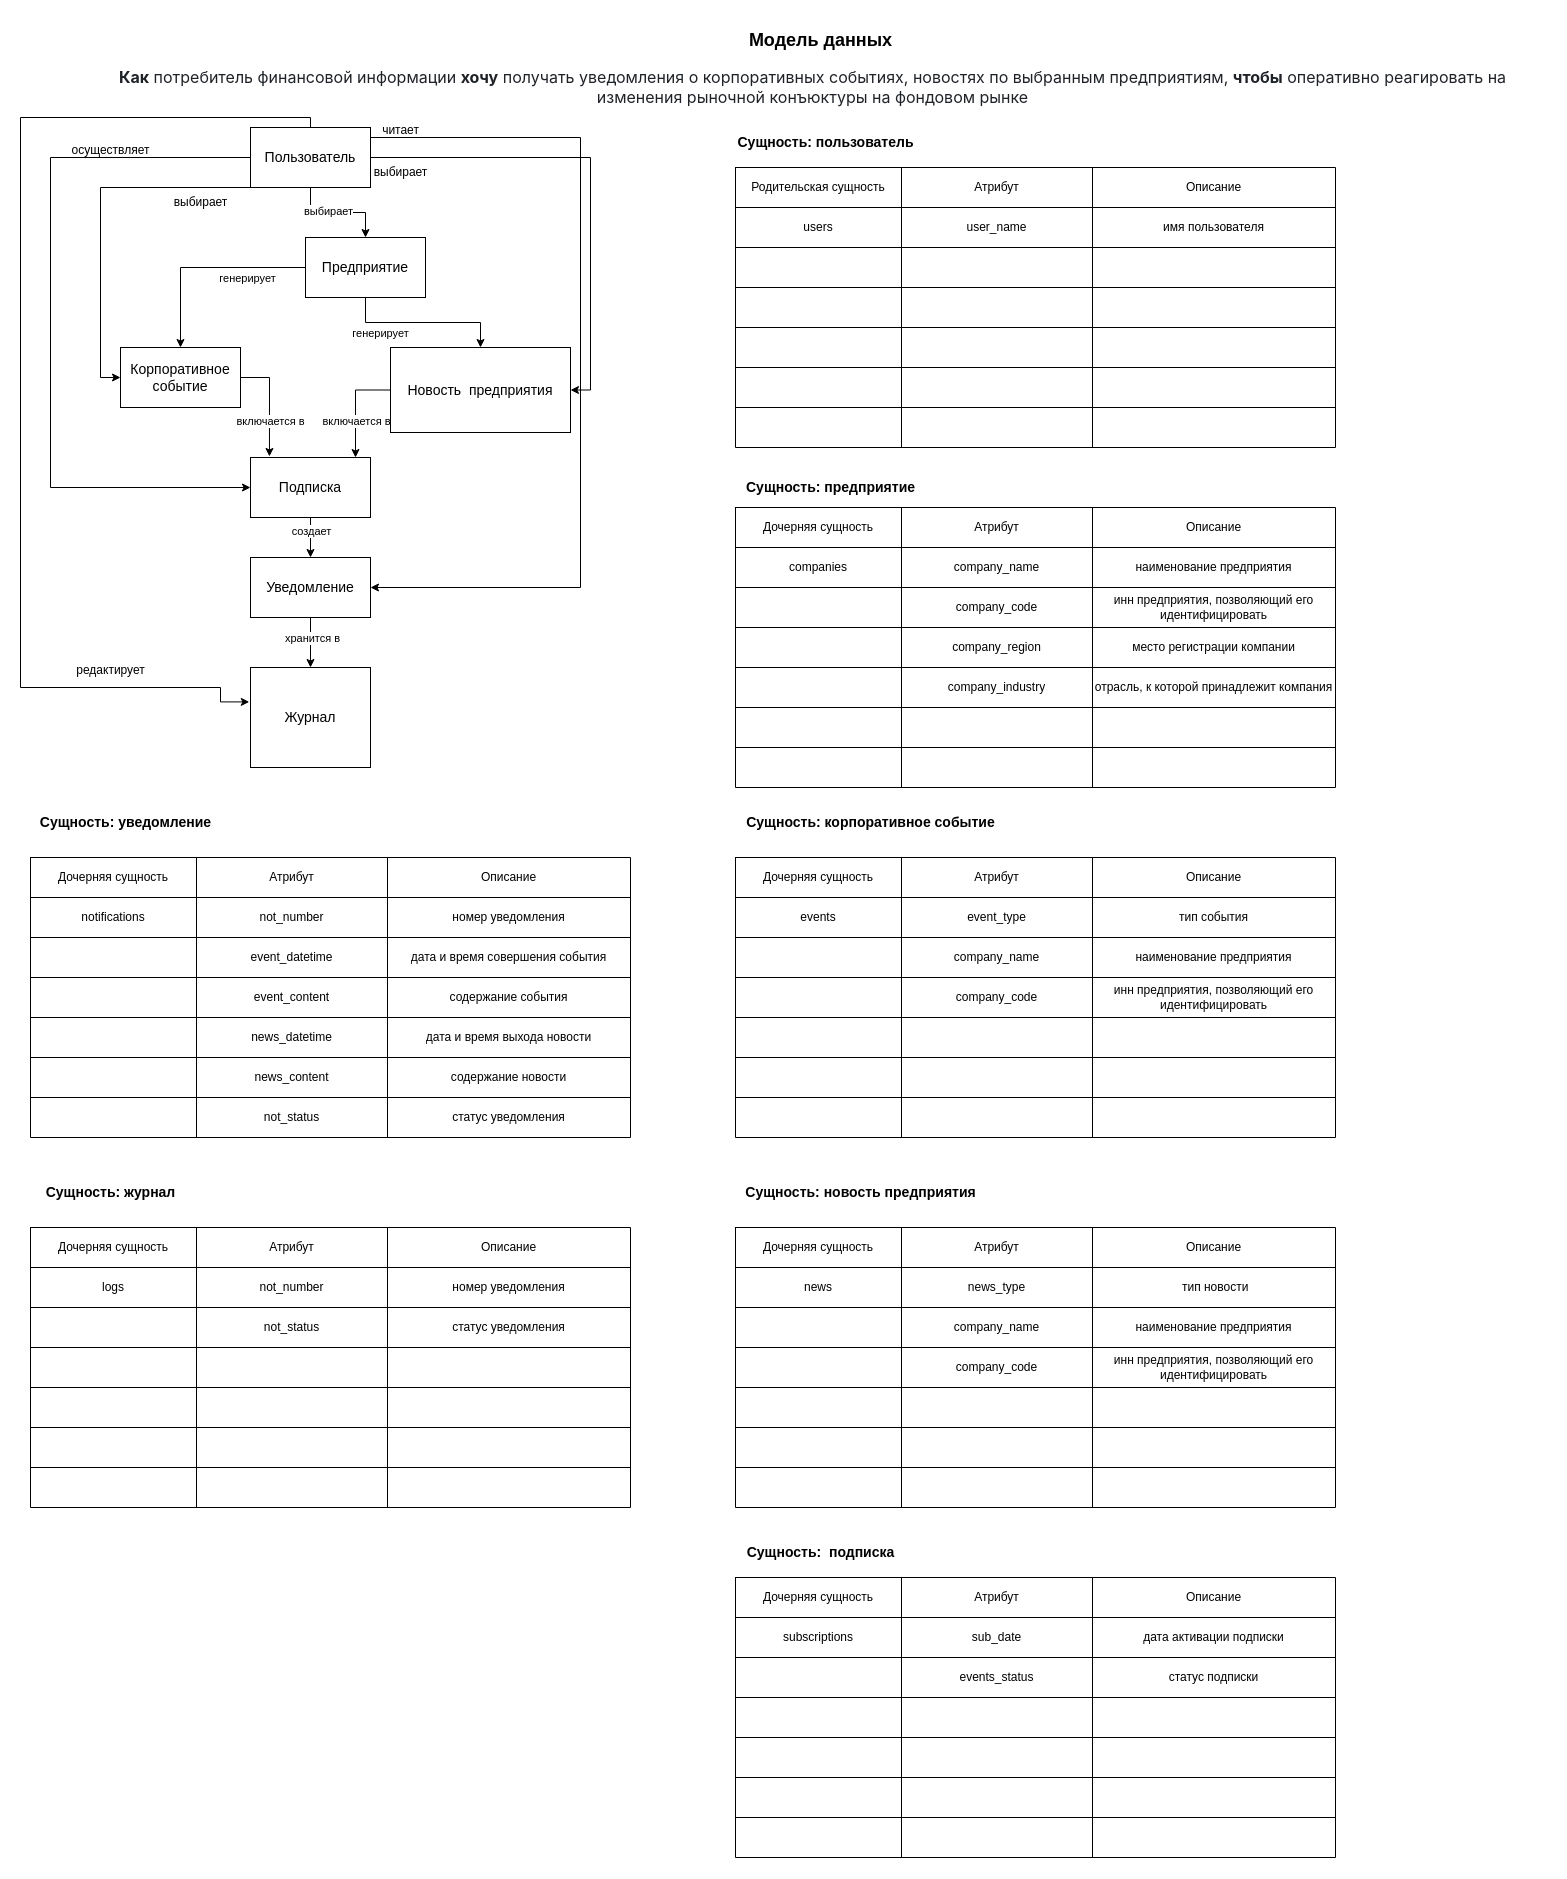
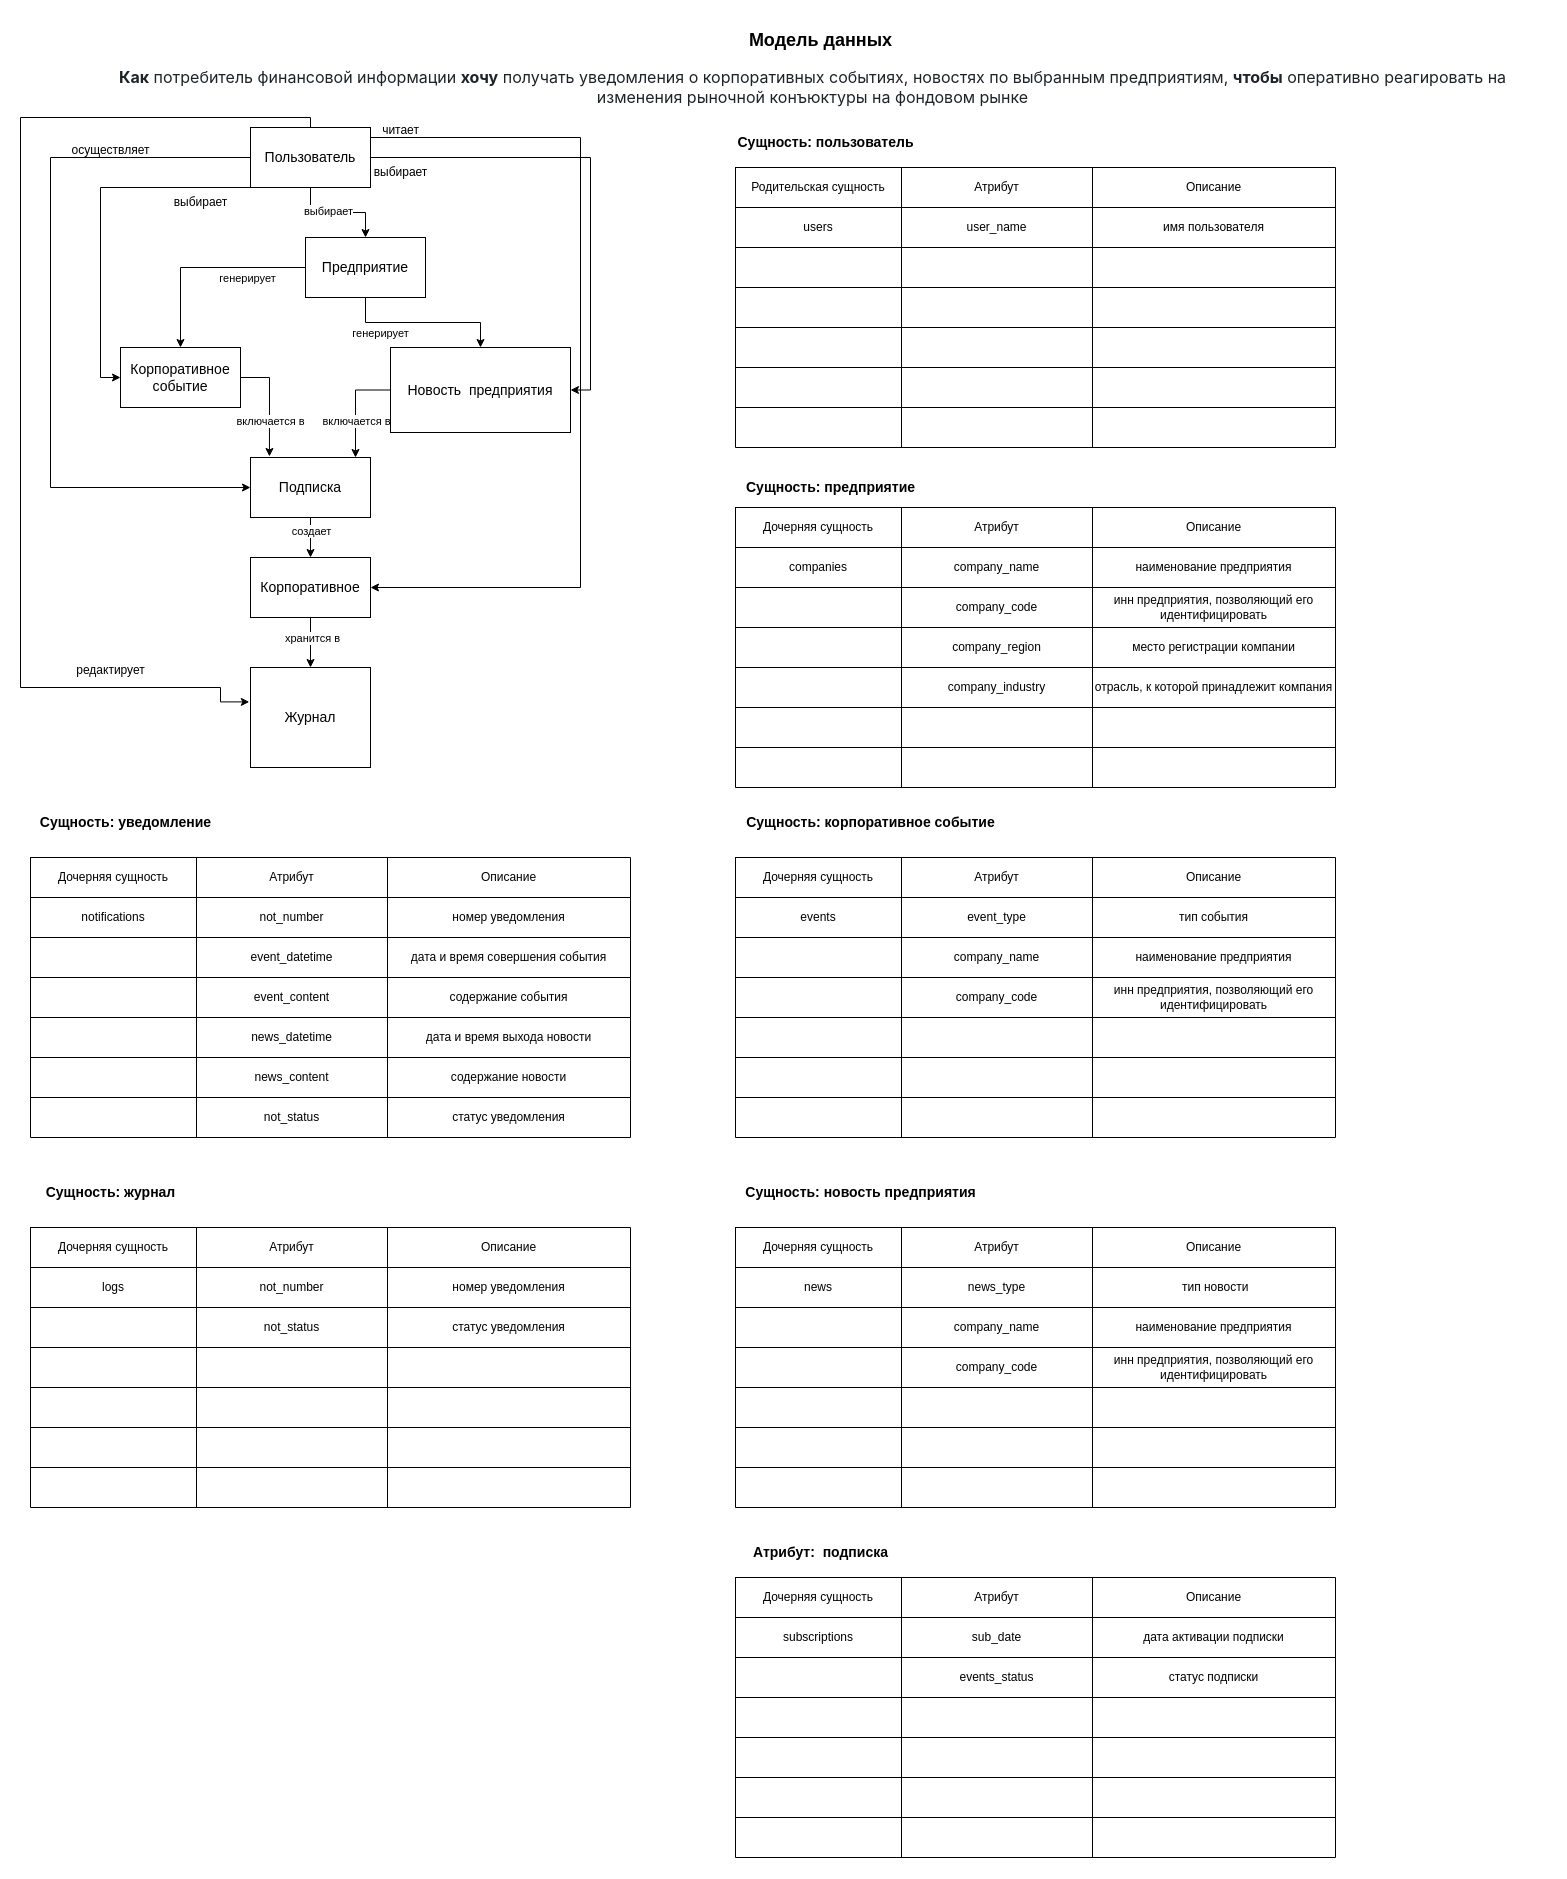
(311, 588) -> (311, 588)
(821, 1553) -> (821, 1553)
